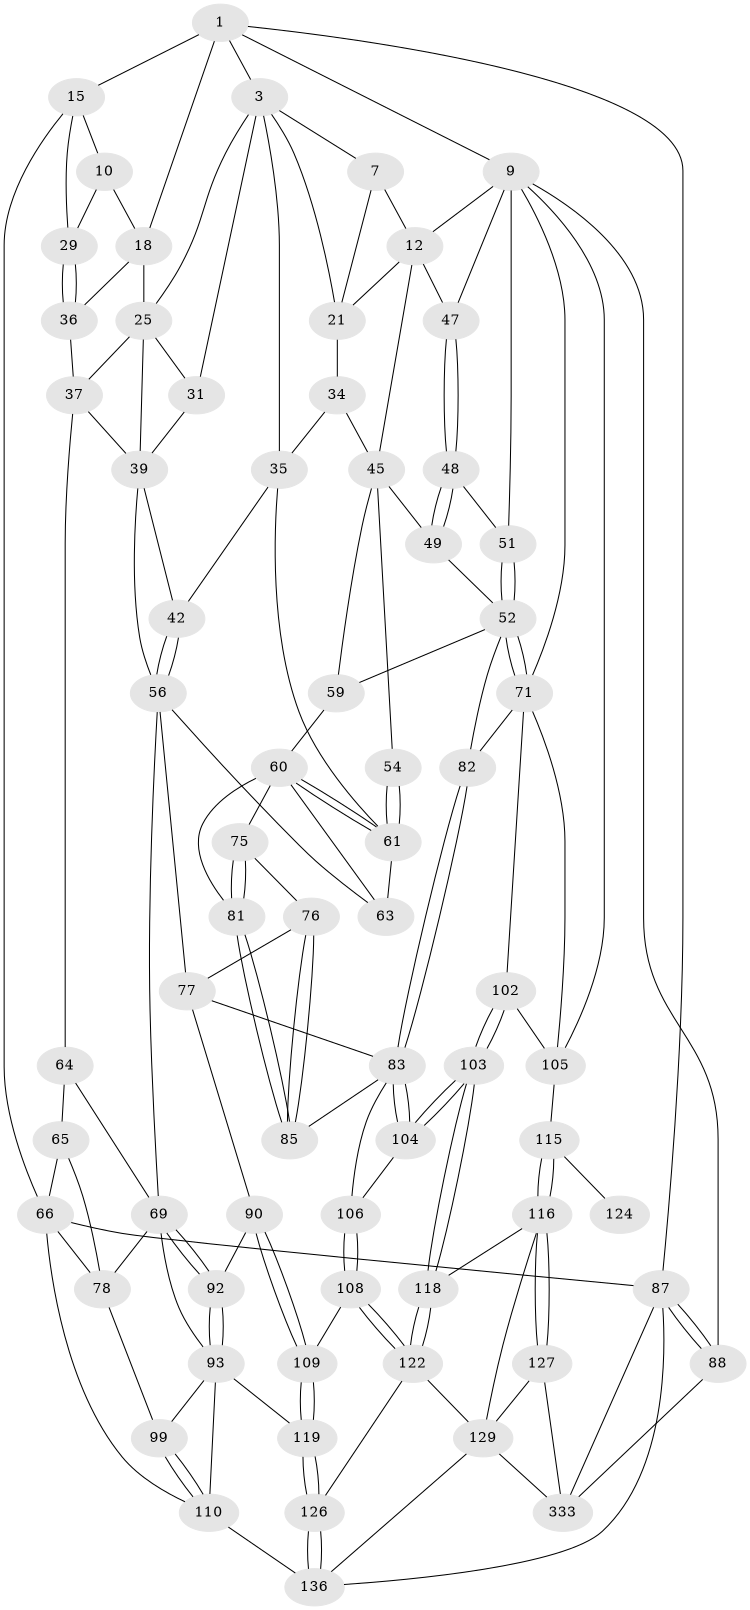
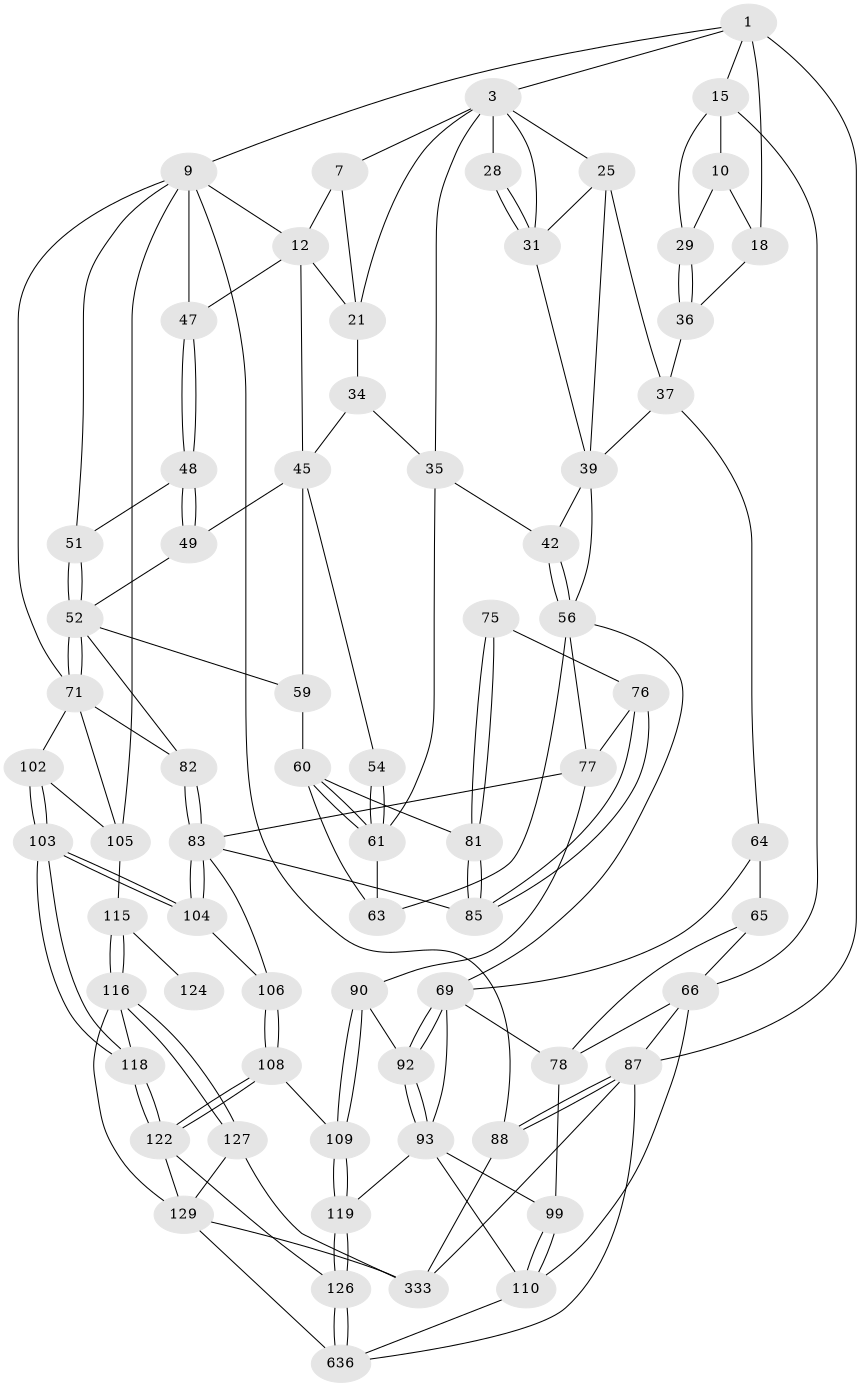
none -> (493, 172)
(144, 284) -> none
(257, 811) -> none
(315, 1587) -> (341, 1364)
